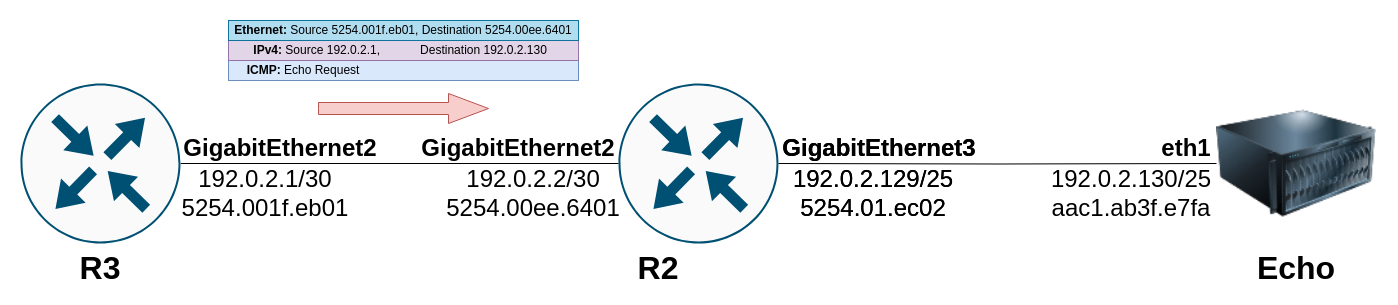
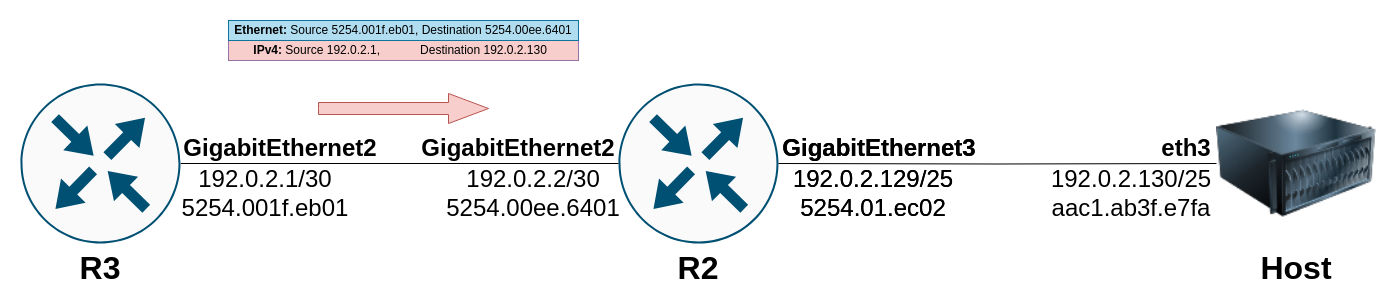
(404, 51) -> (404, 51)
(404, 71) -> none
(1187, 149) -> (1187, 149)
(659, 269) -> (699, 269)
(1297, 269) -> (1297, 269)
